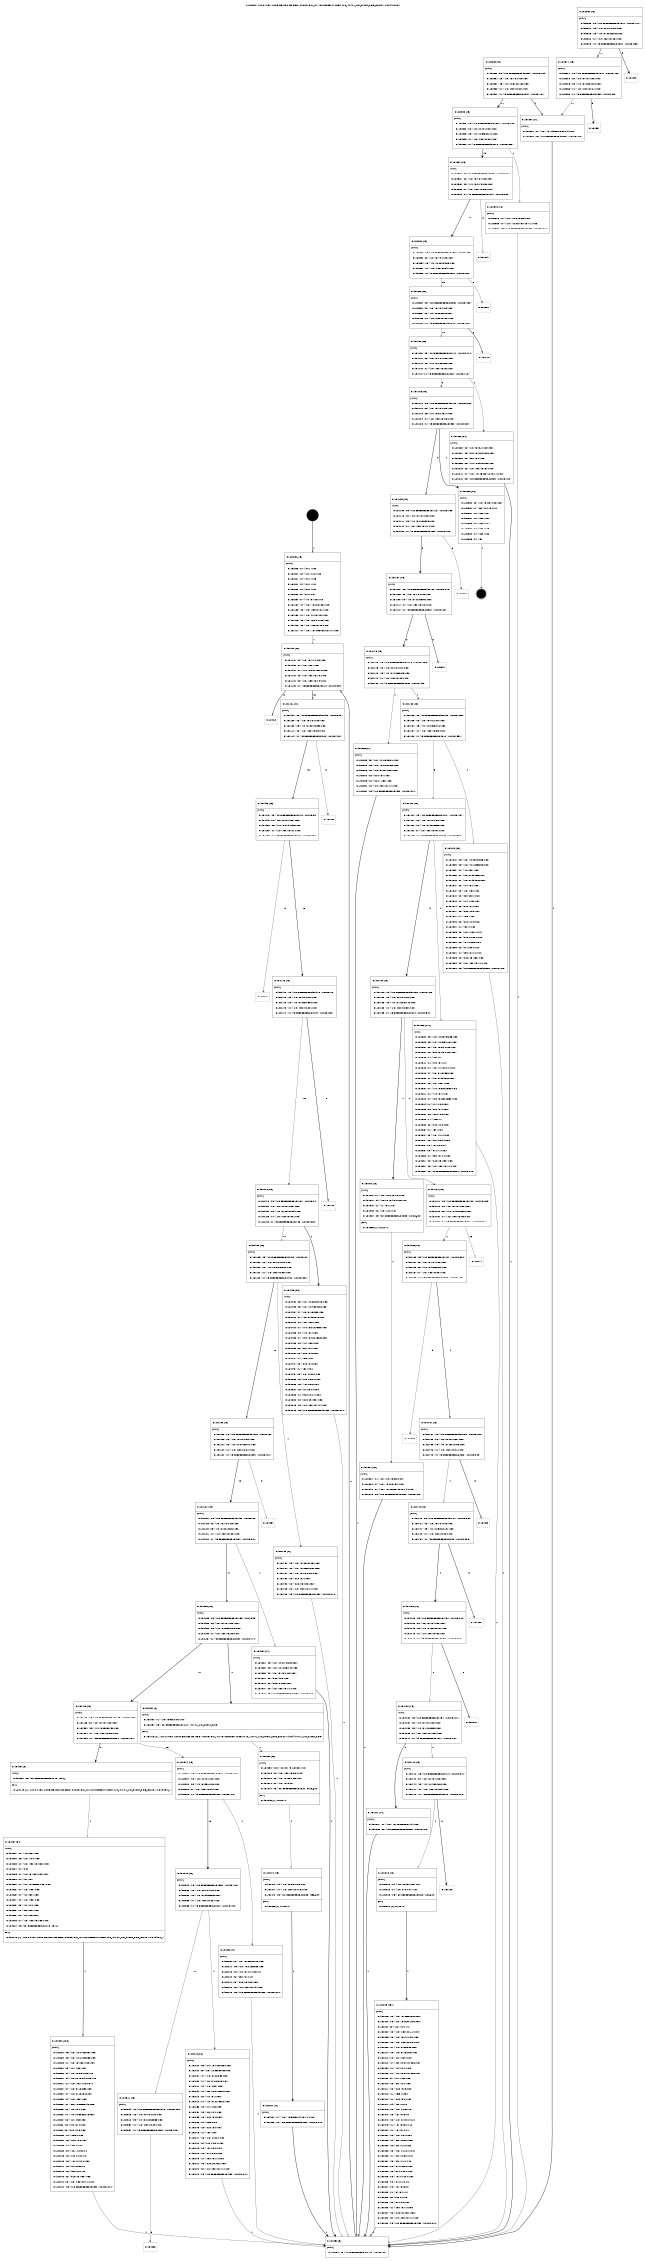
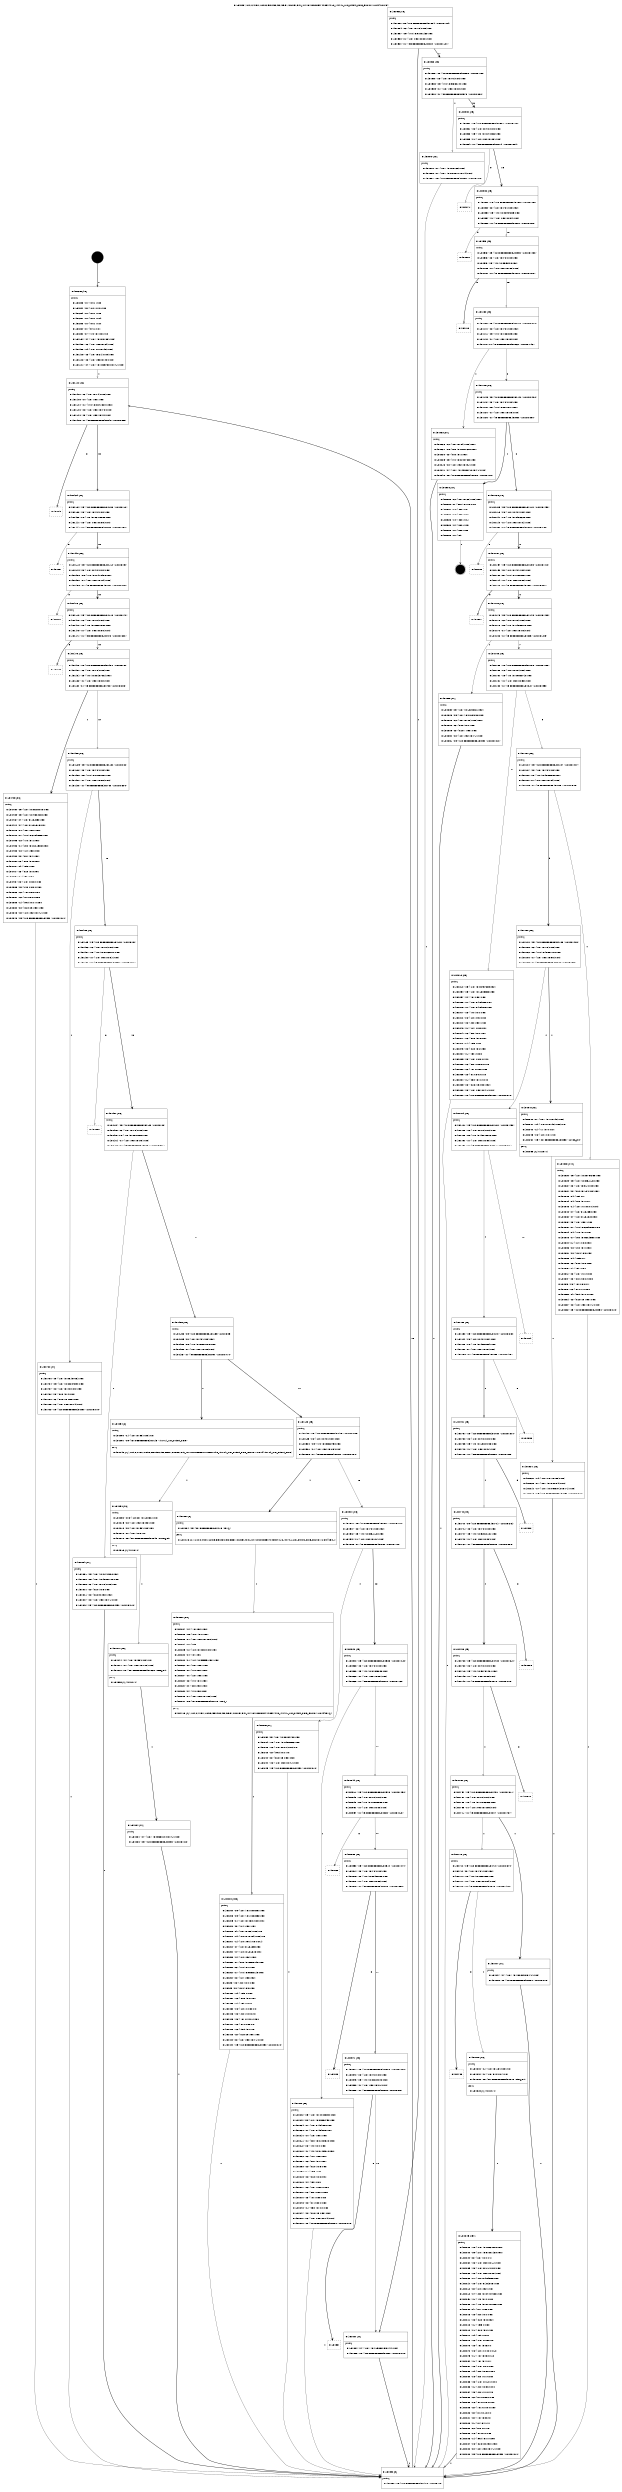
none -> (375, 1833)
